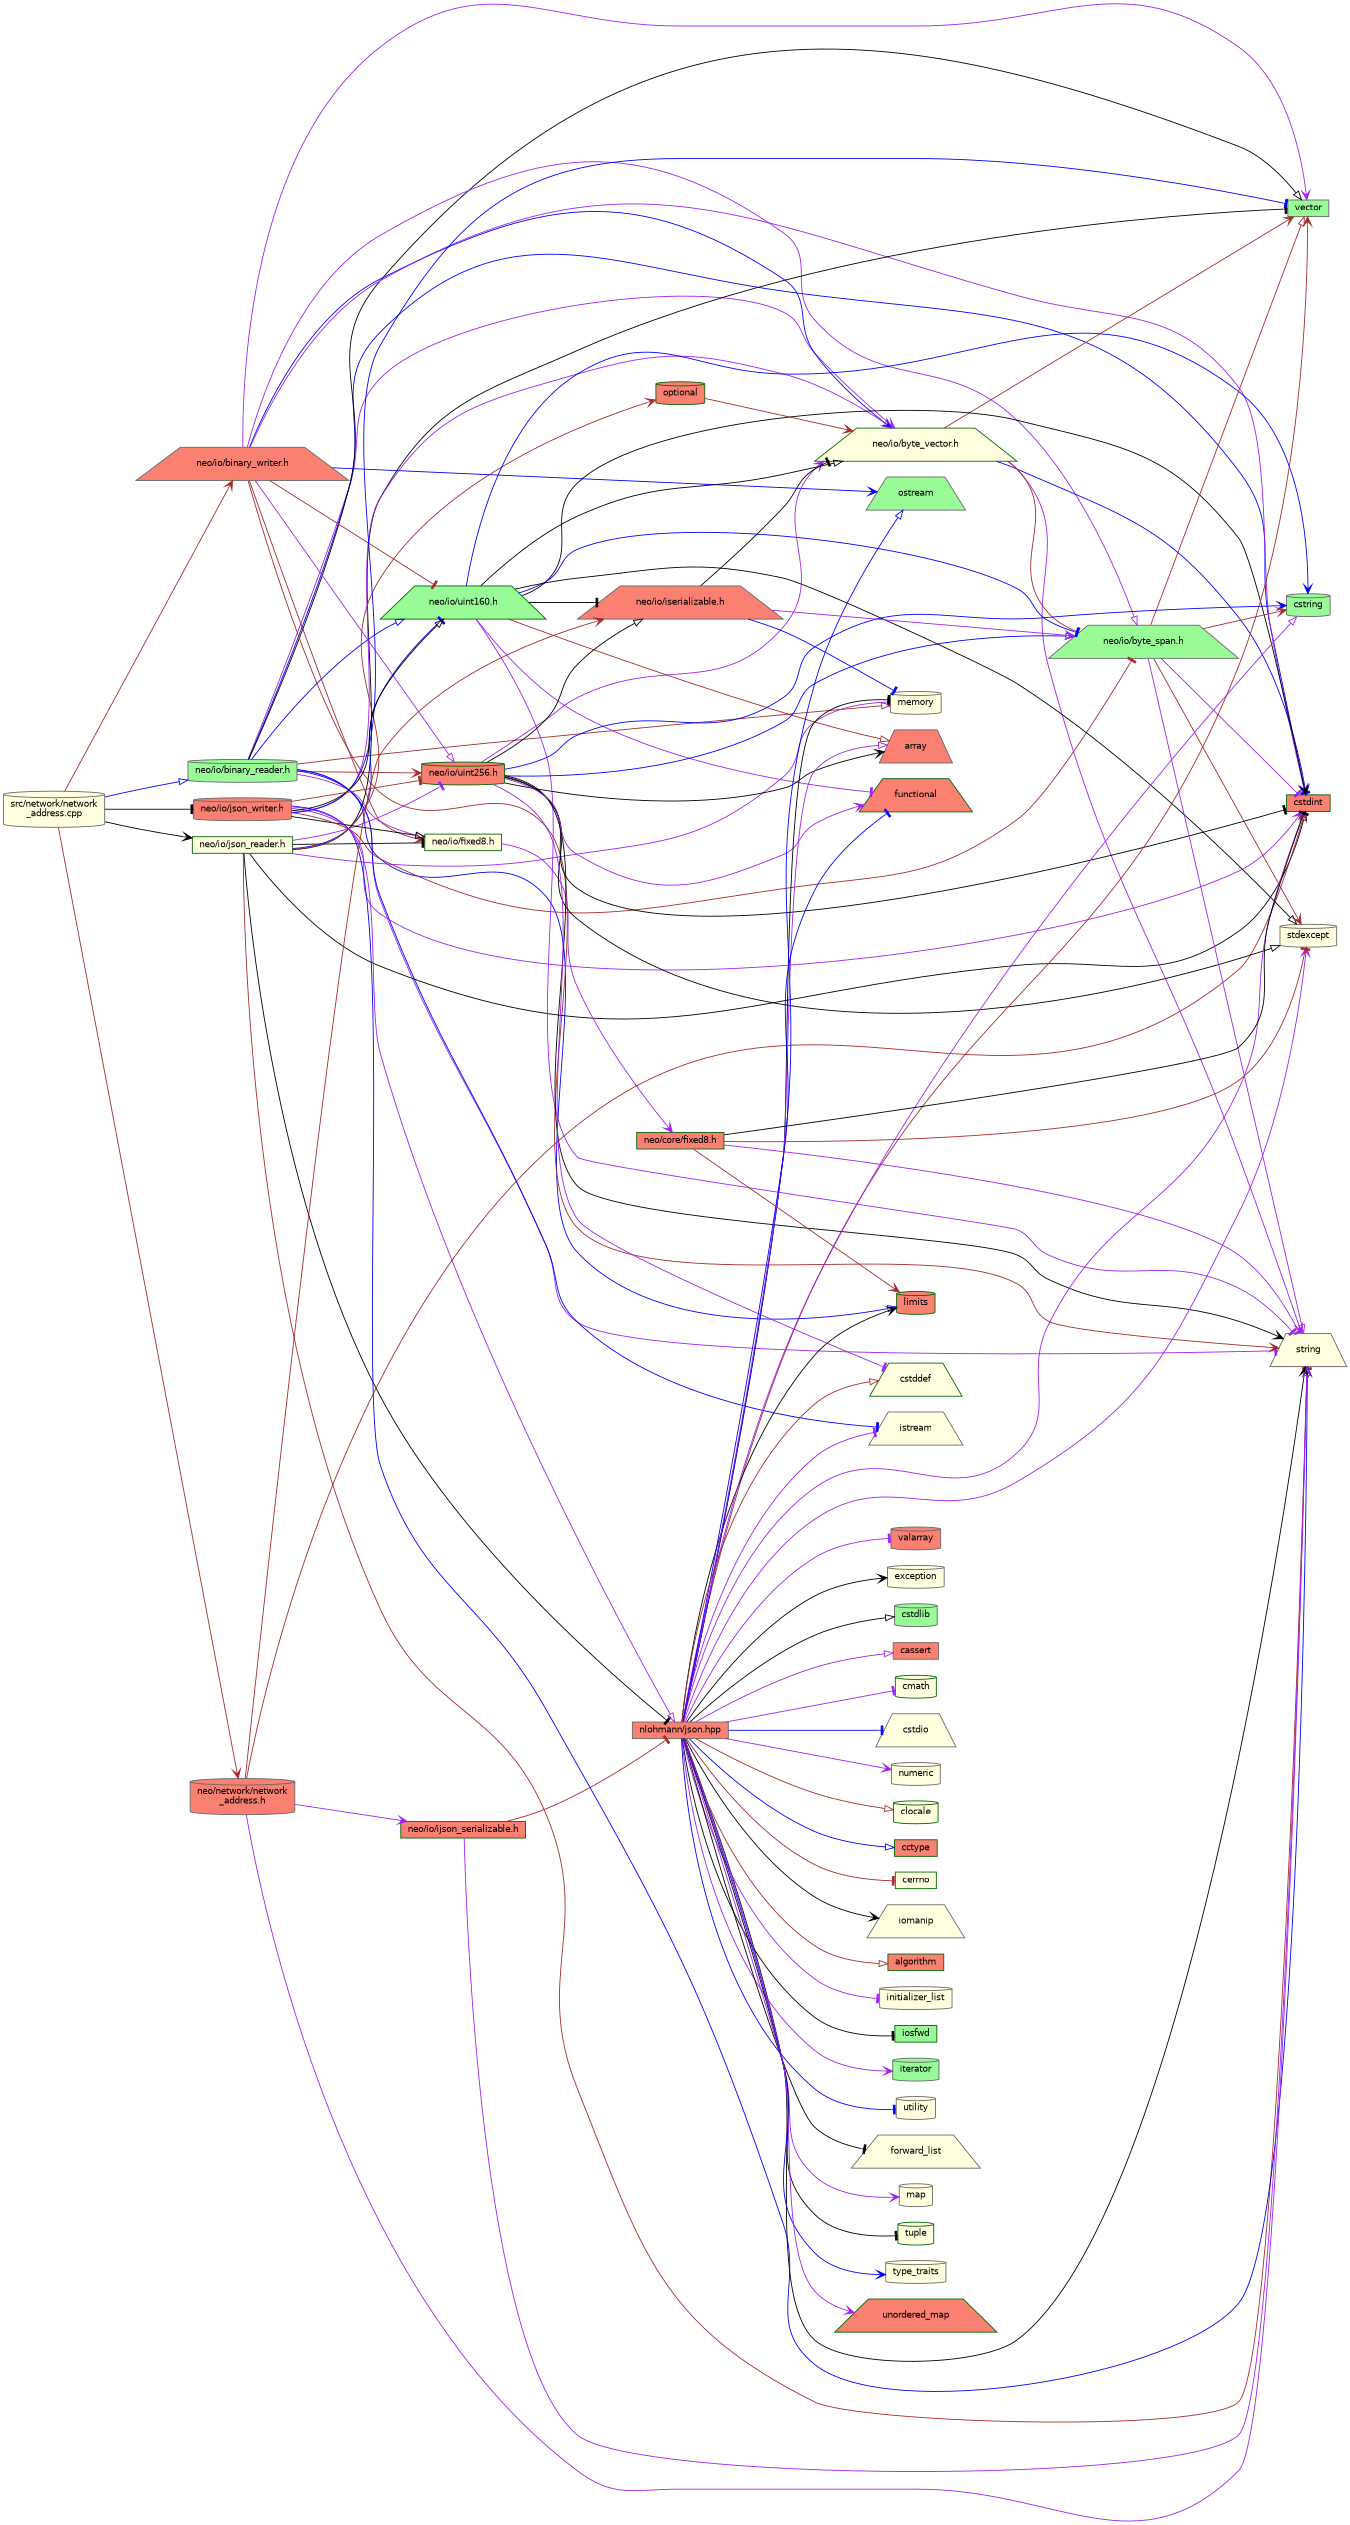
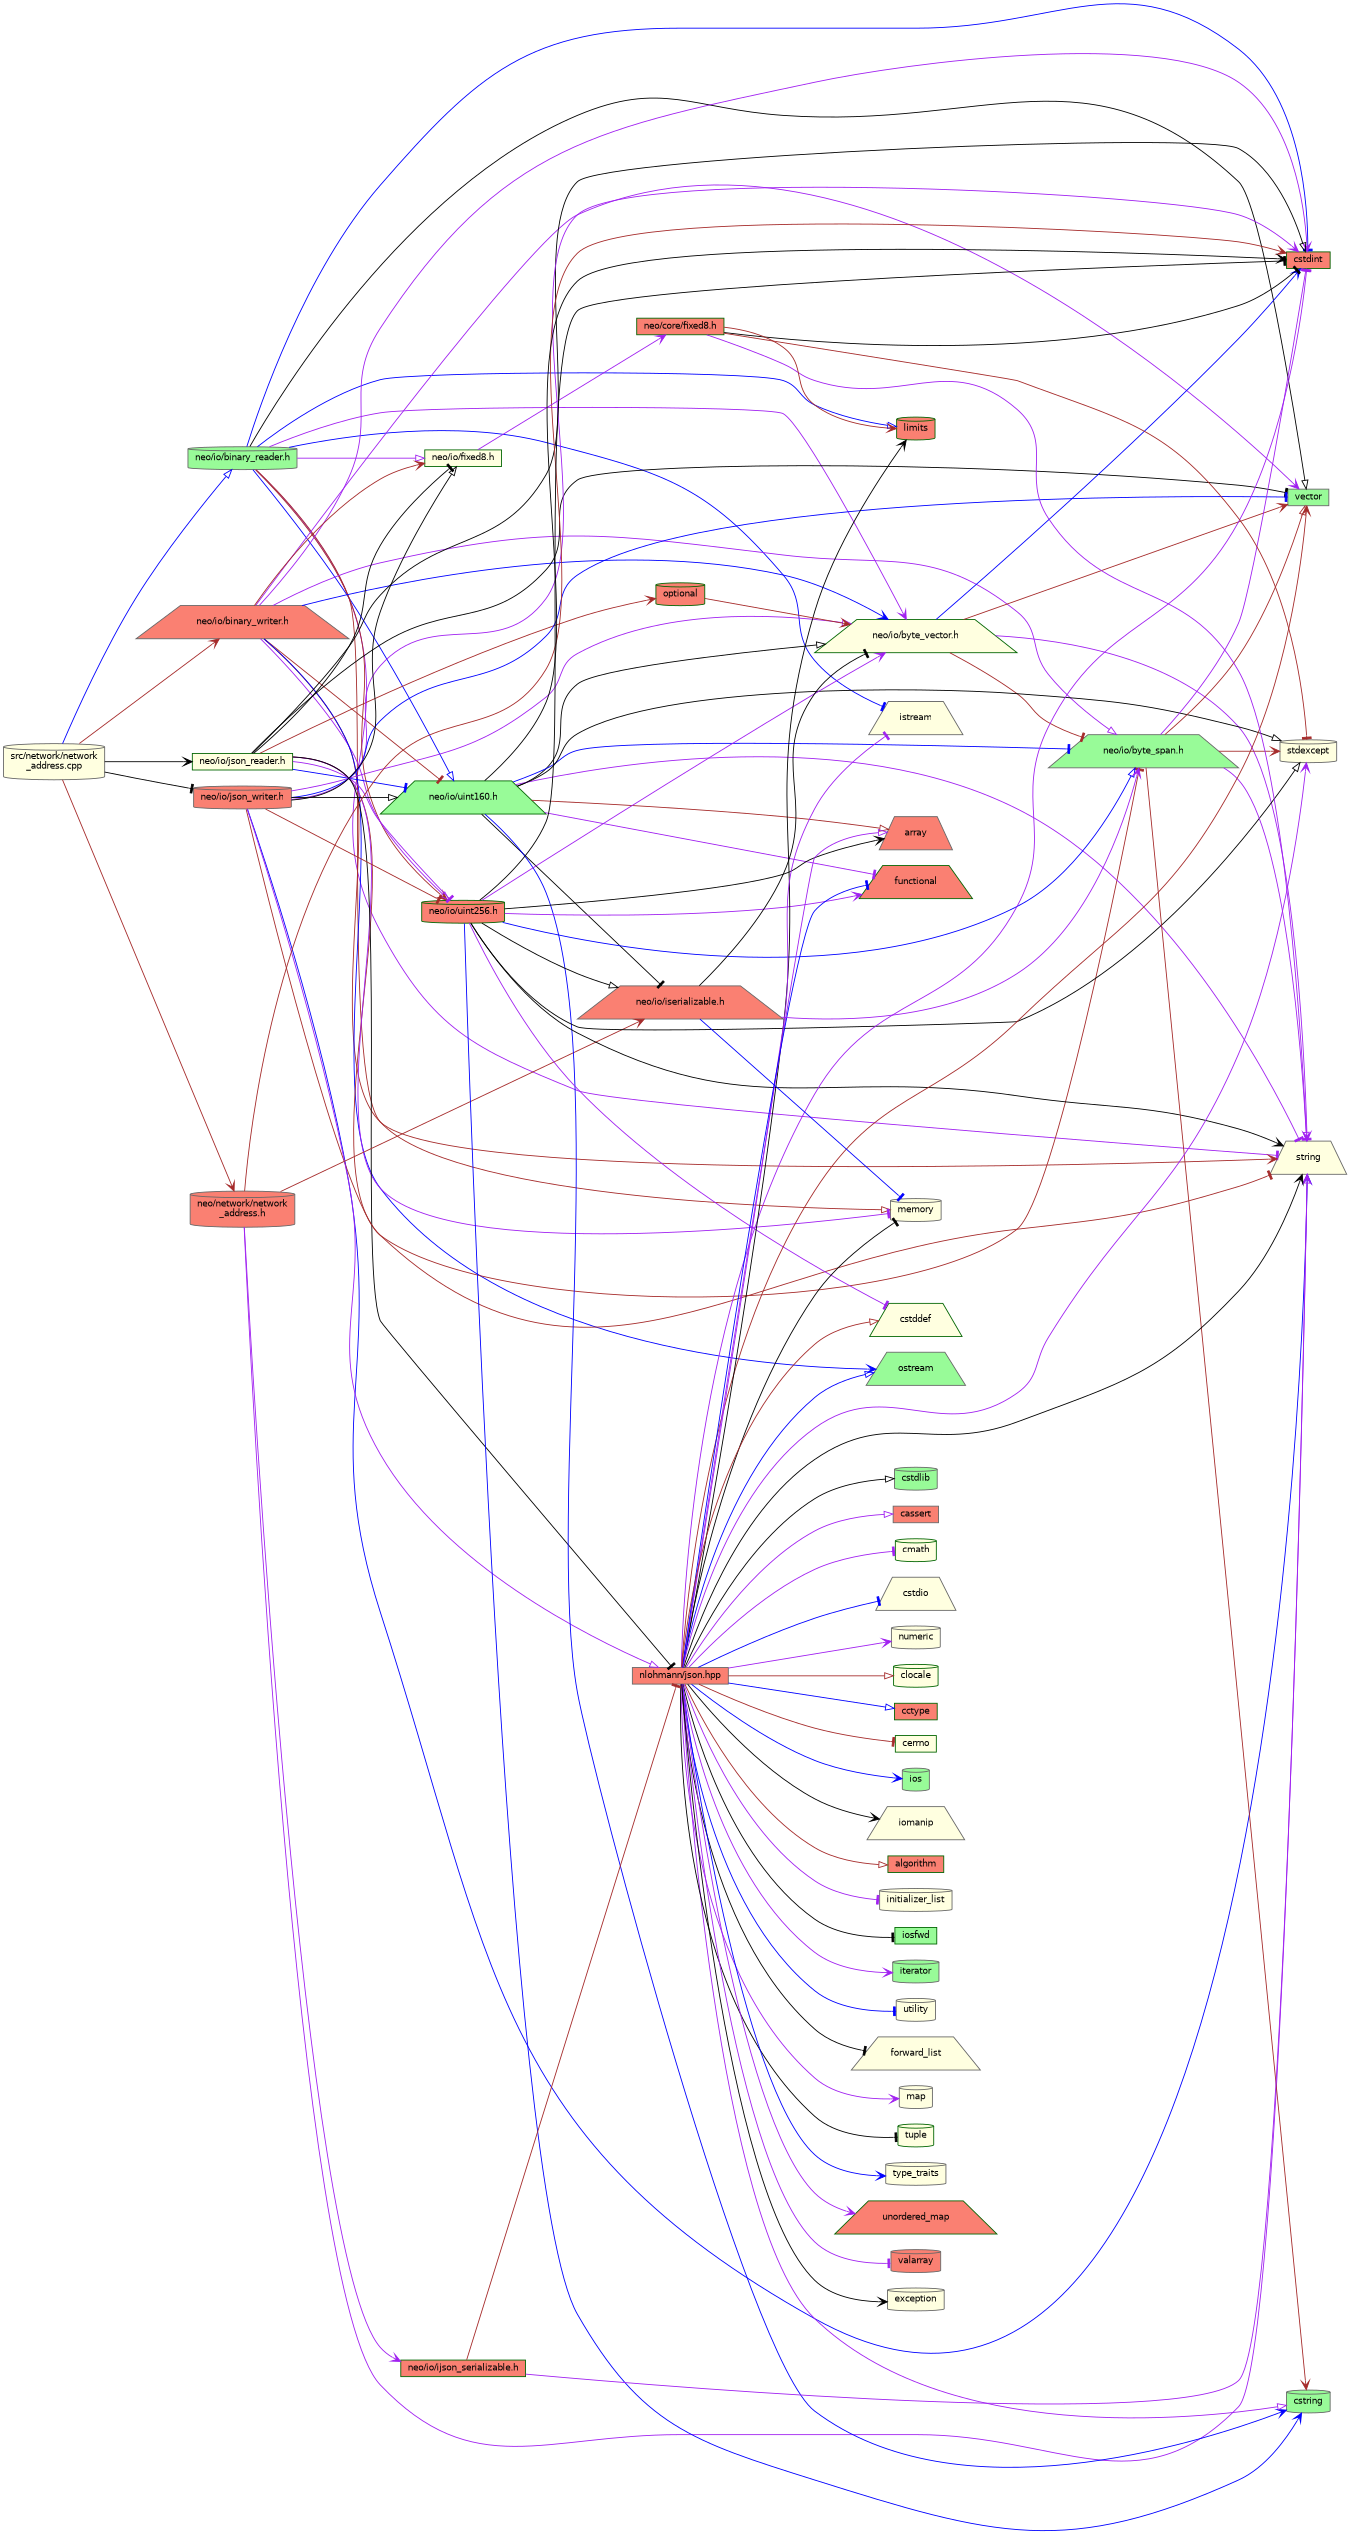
none -> (916, 1780)
